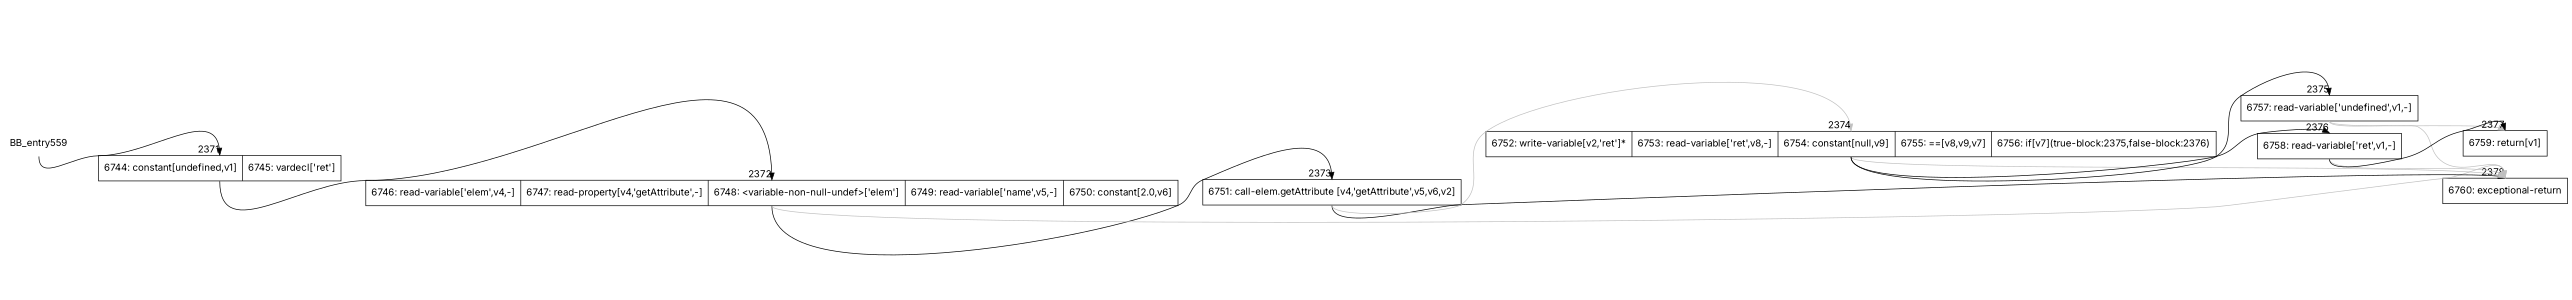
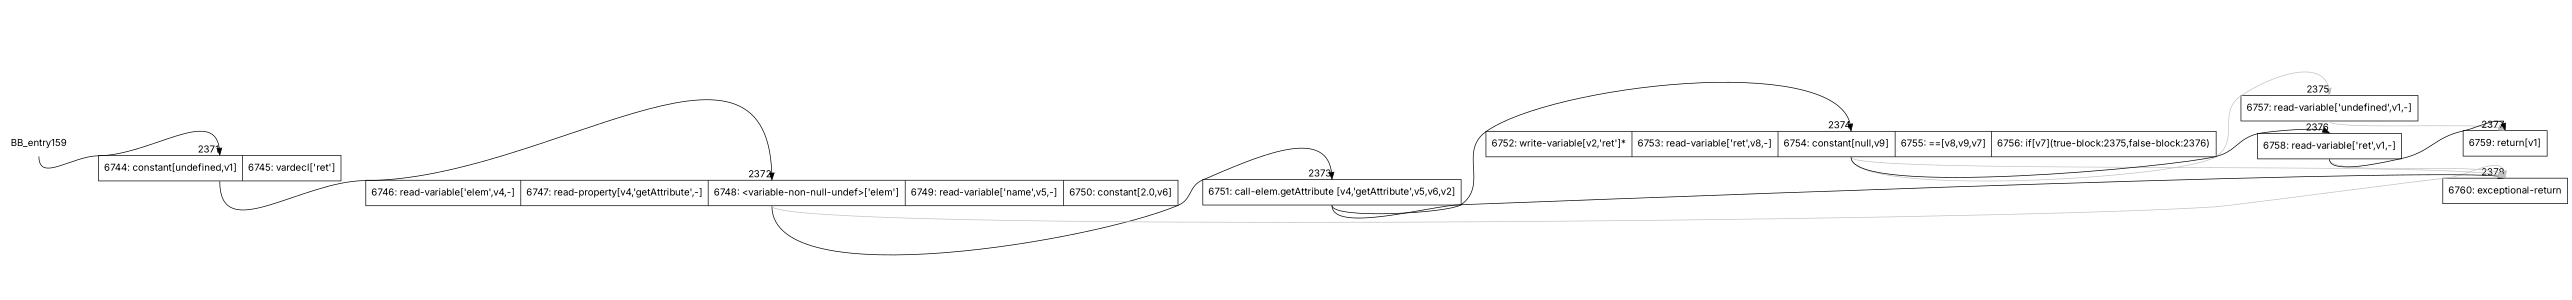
(1566, 101) -> (1566, 101)
(2425, 133) -> none
(39, 143) -> (39, 143)
(2116, 175) -> (2116, 175)
